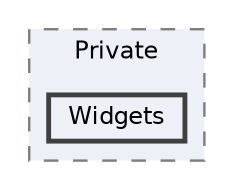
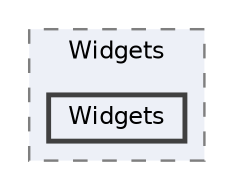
(117, 52) -> (117, 52)
